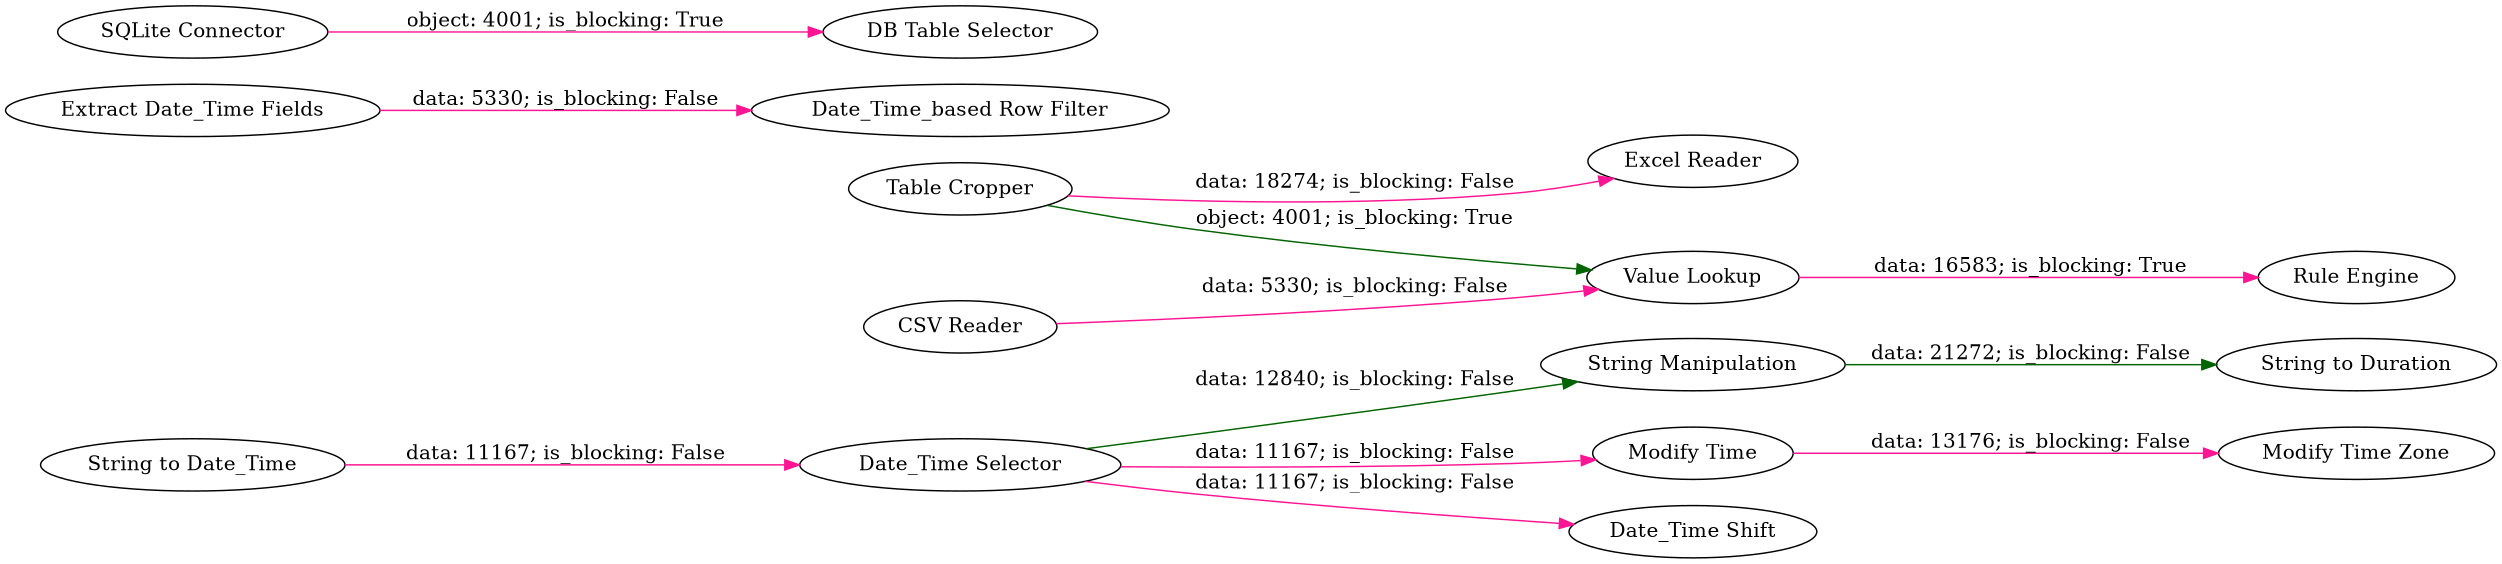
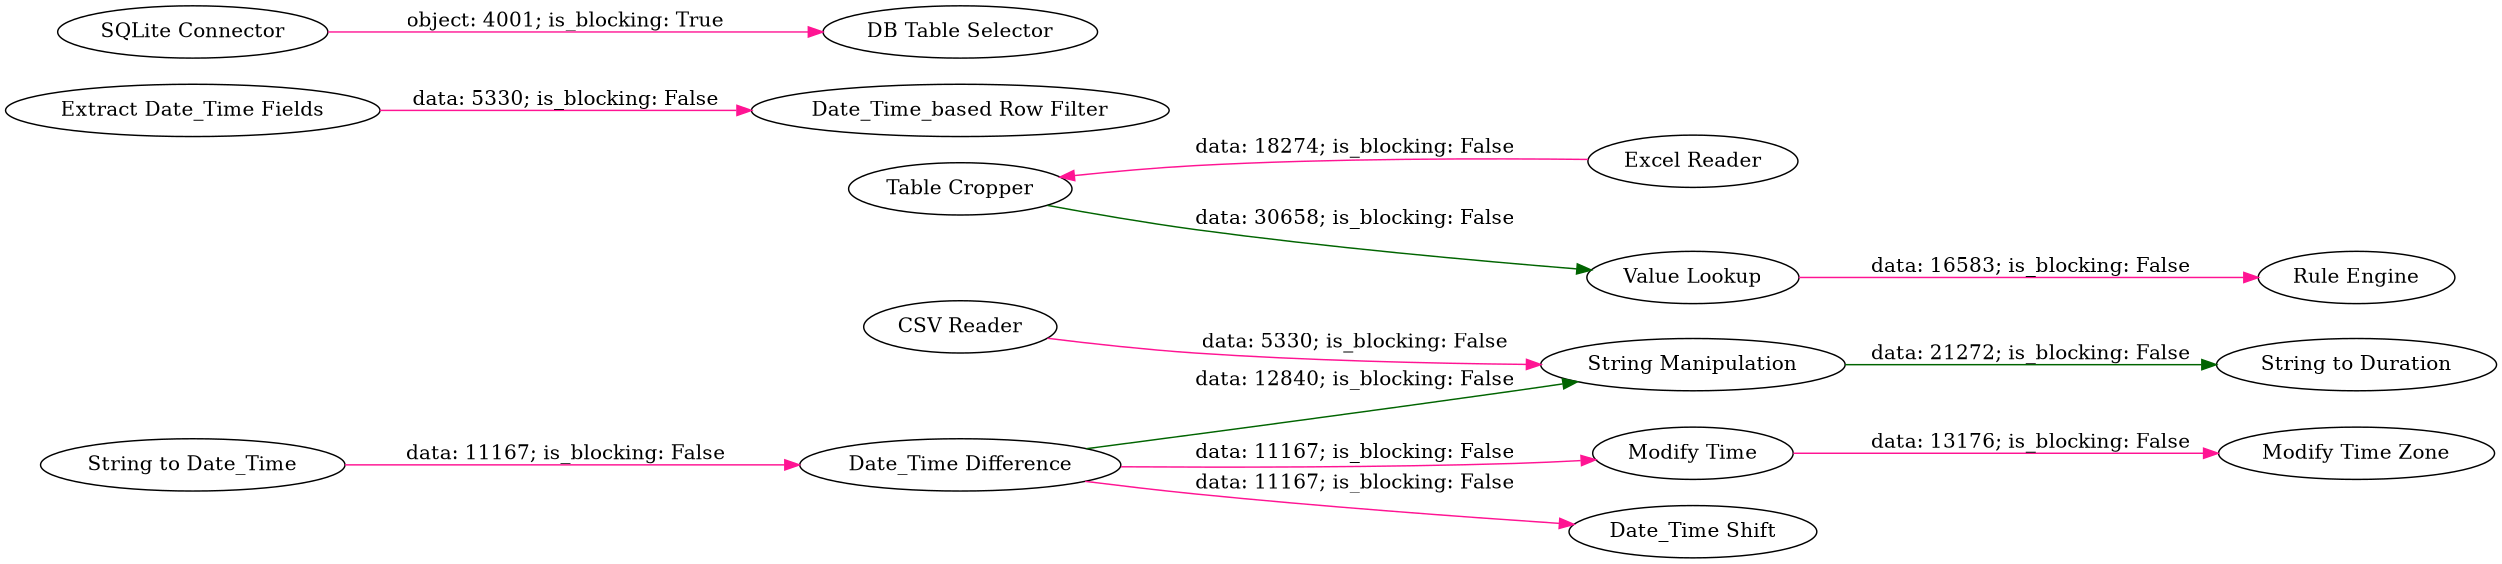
(1334, 202) -> (1331, 161)
(1355, 219) -> (1355, 219)
(2031, 267) -> (2031, 267)
(1320, 311) -> (1286, 358)
(960, 465) -> (960, 465)
